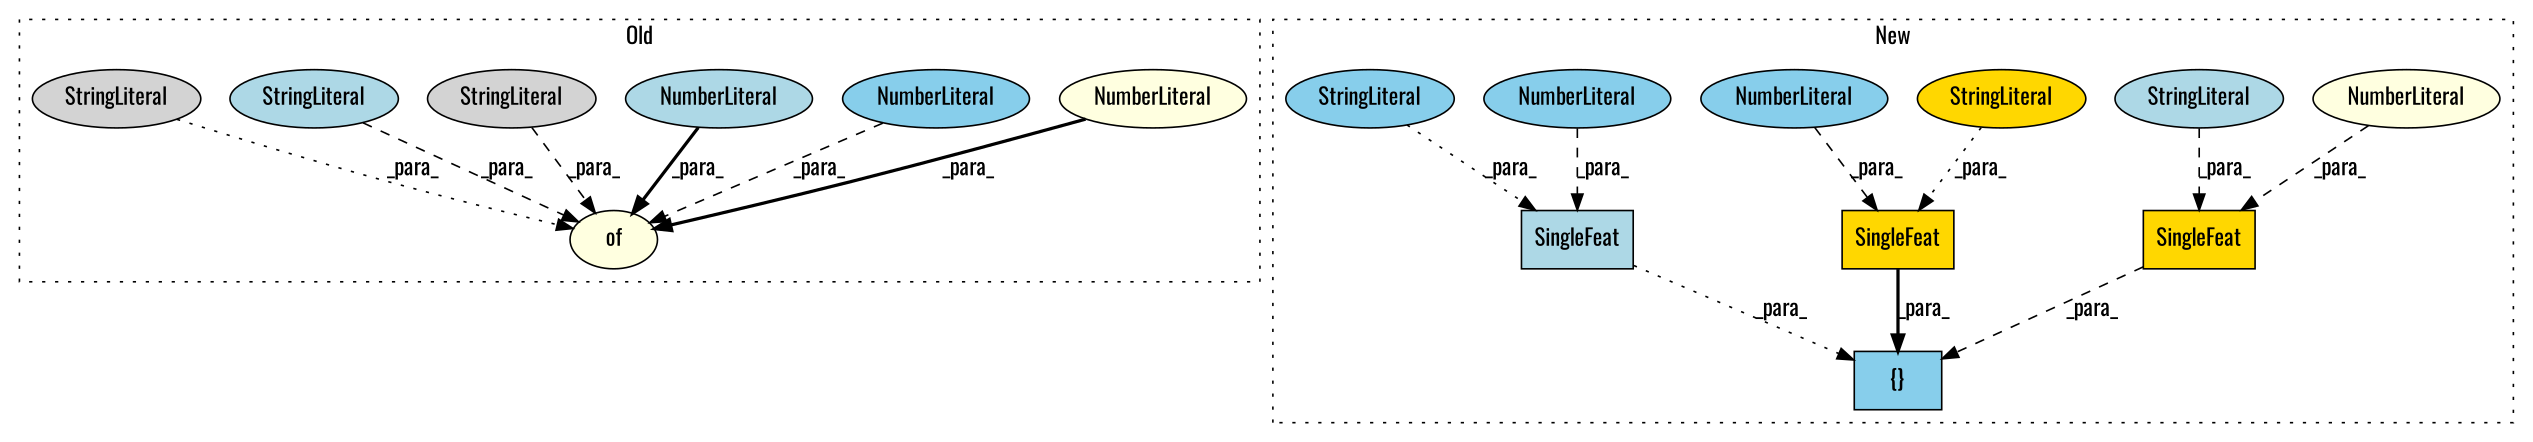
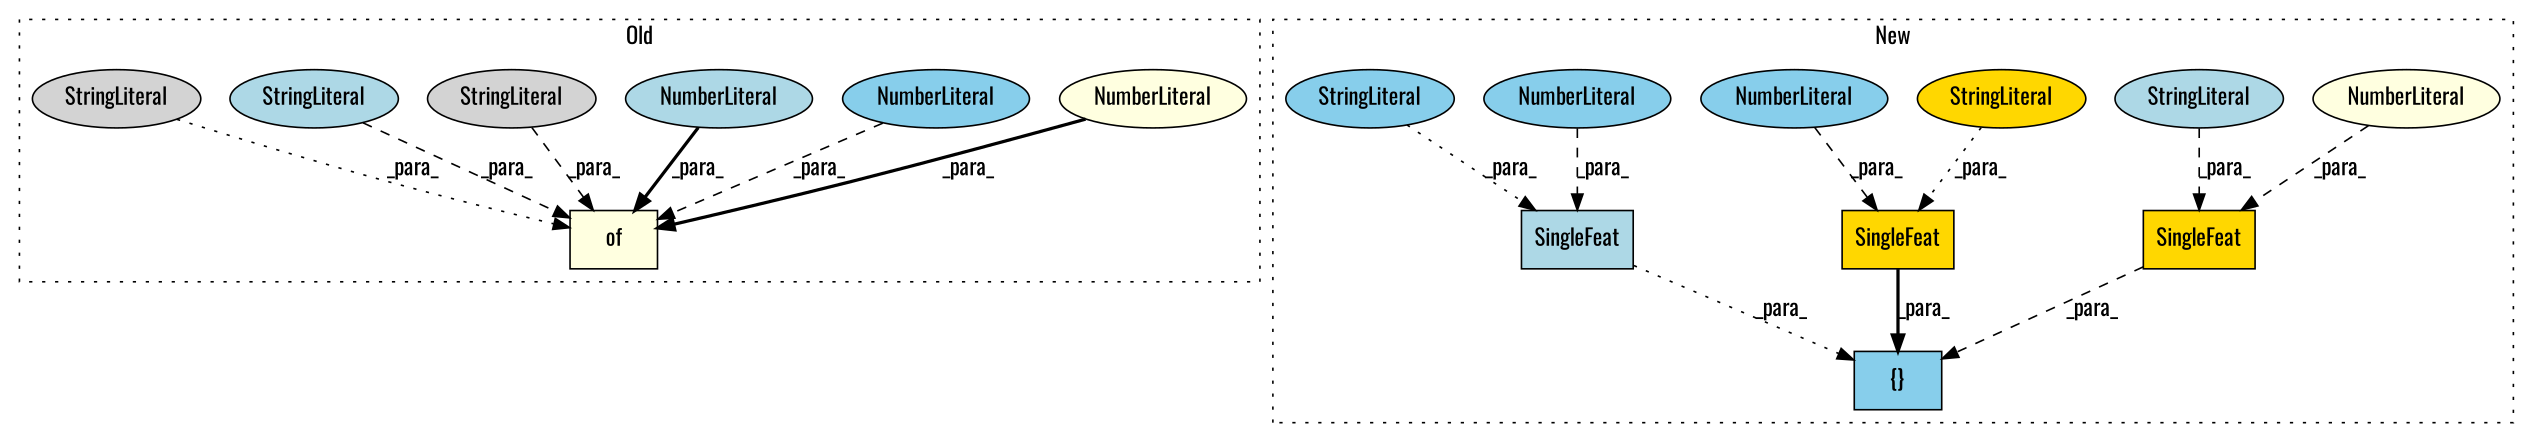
(614, 240) -> (614, 240)
